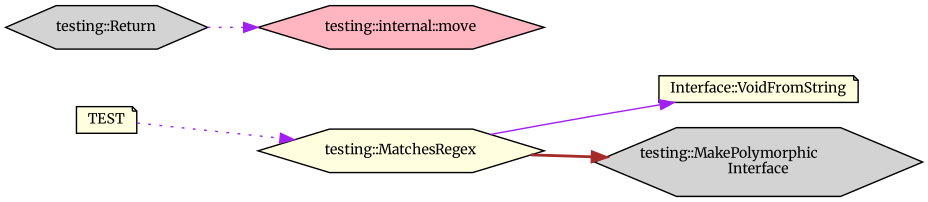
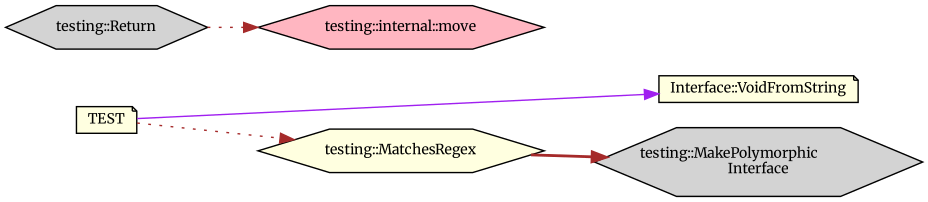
(225, 27) -> (225, 27)
(575, 119) -> (391, 107)
(208, 131) -> (208, 131)
